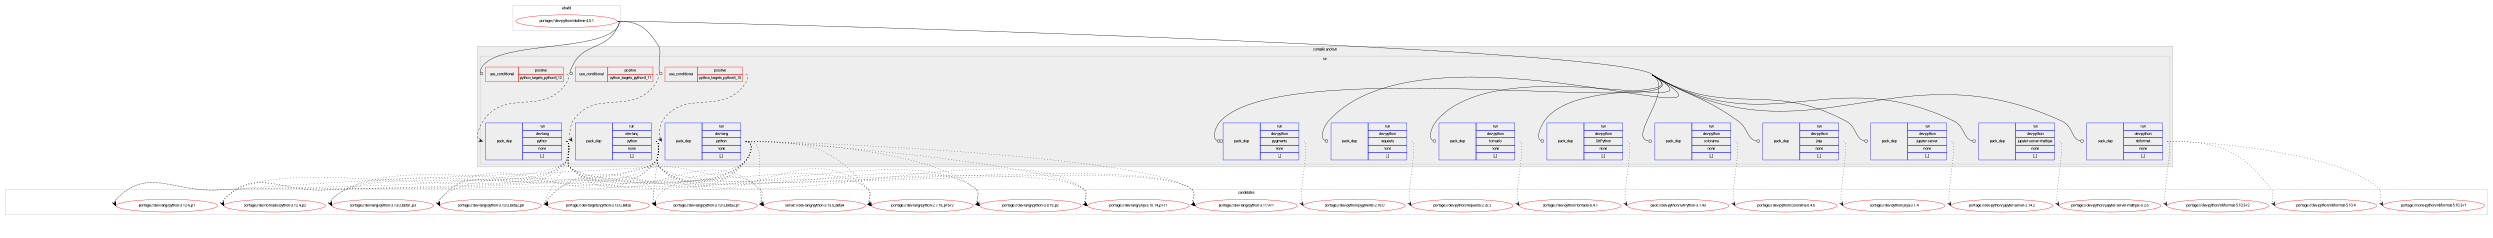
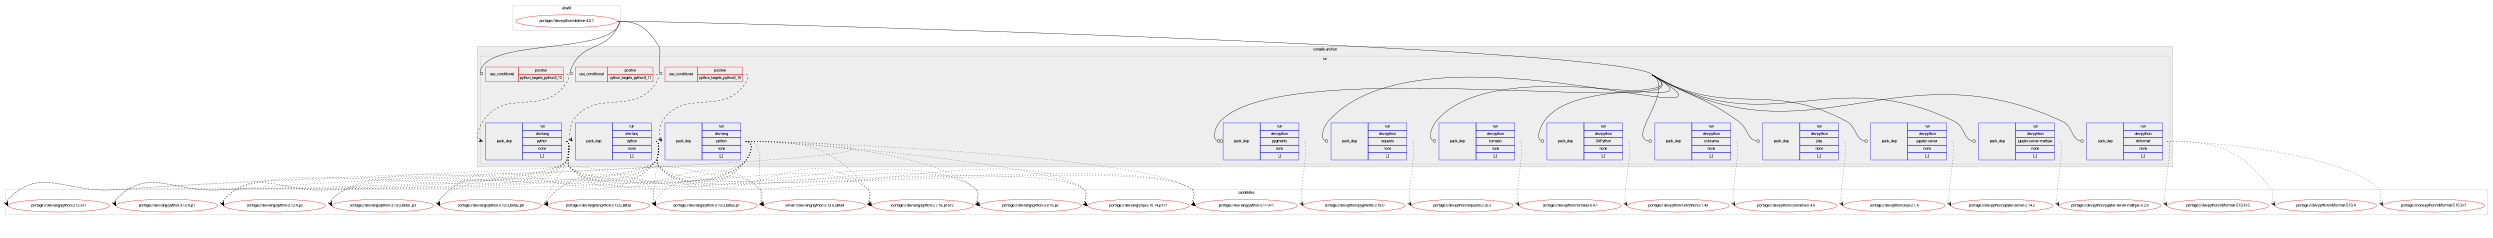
none -> (59, 206)
(275, 206) -> (275, 206)
(1678, 206) -> (1678, 206)
